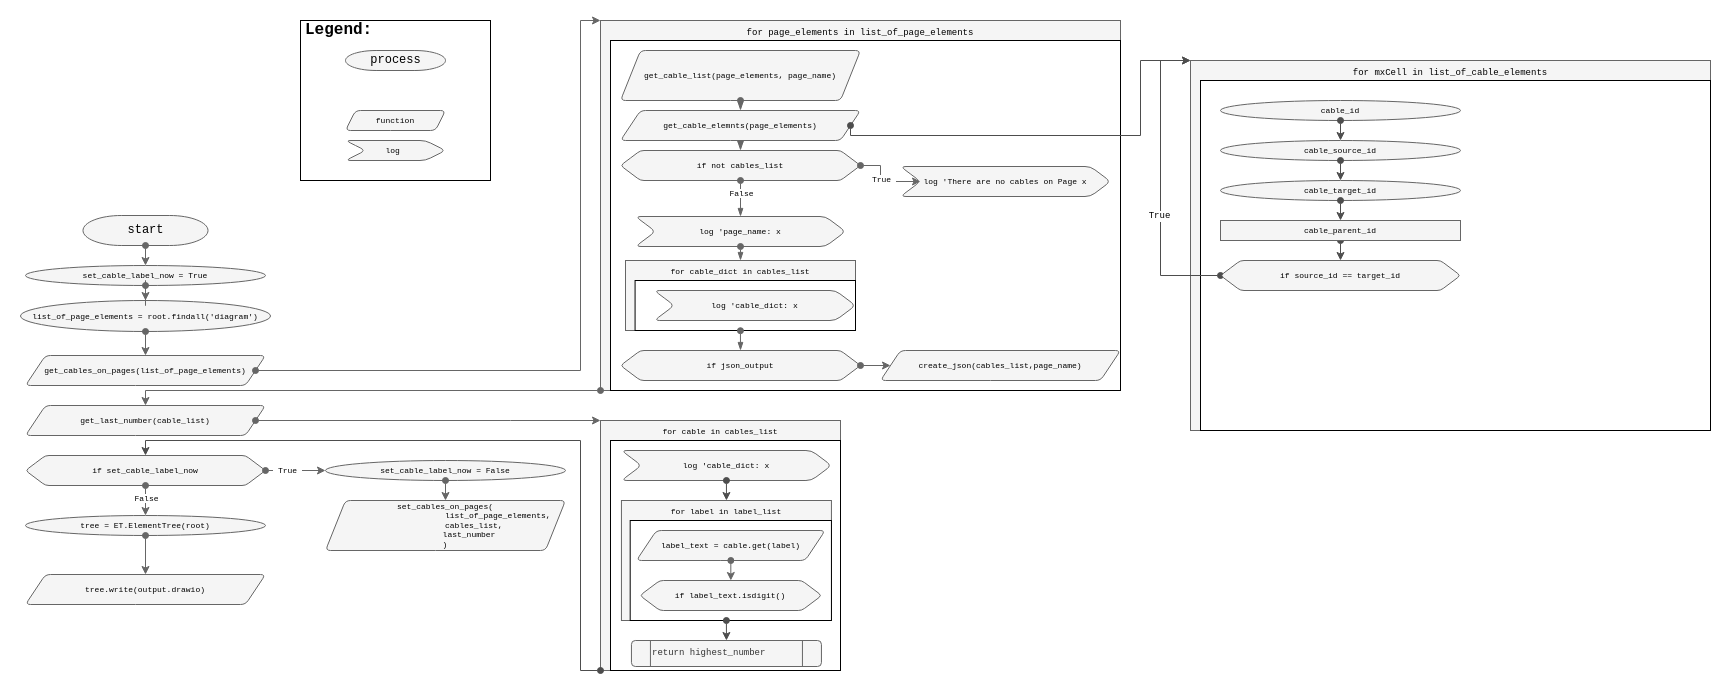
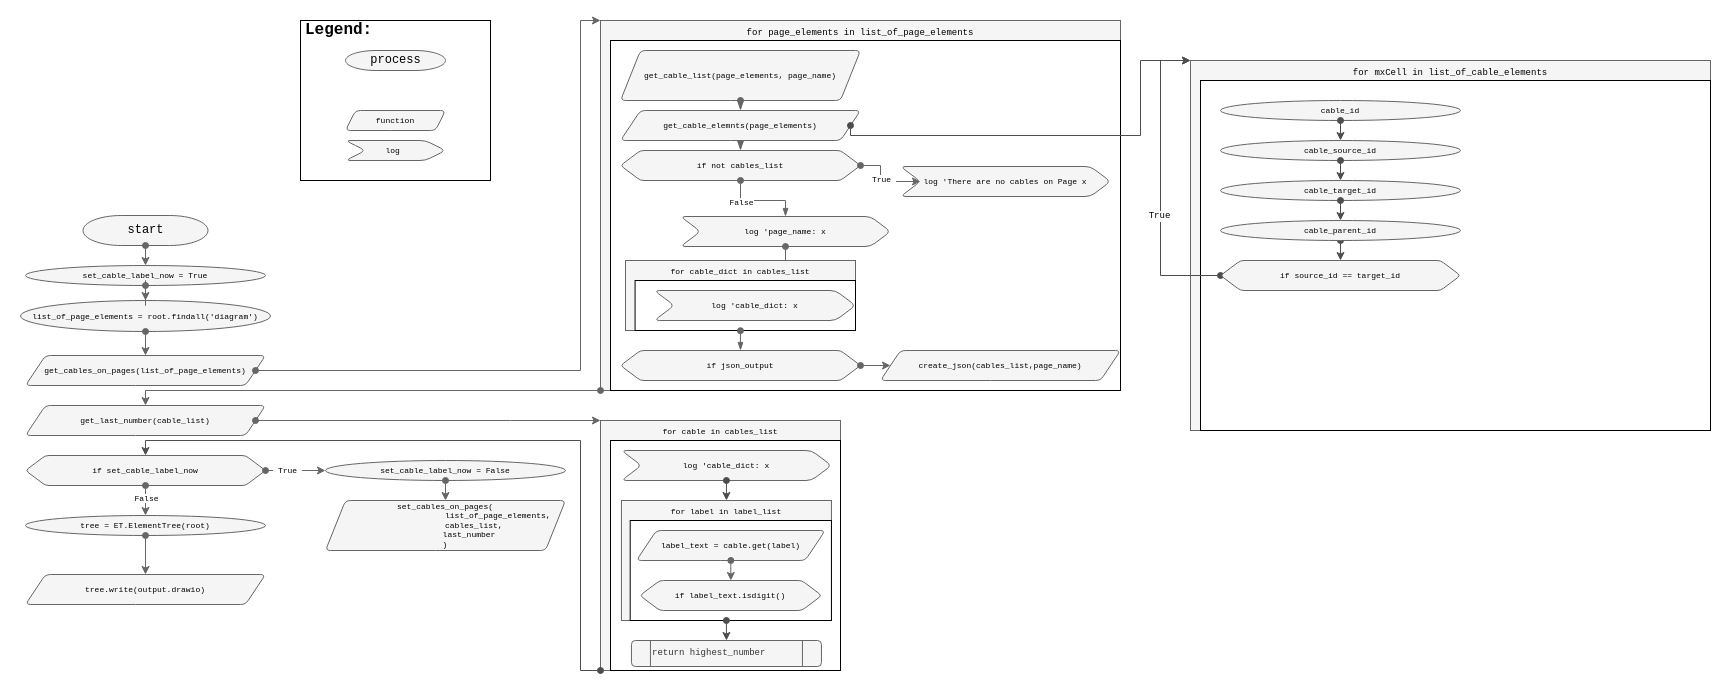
(1341, 231) -> (1341, 231)
(741, 232) -> (786, 232)
